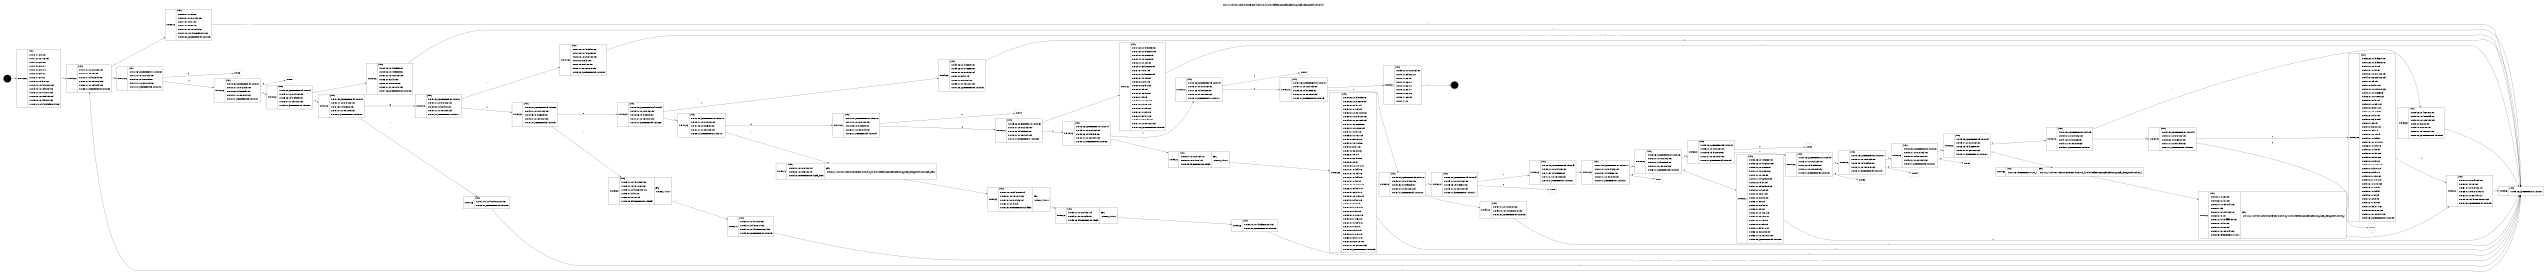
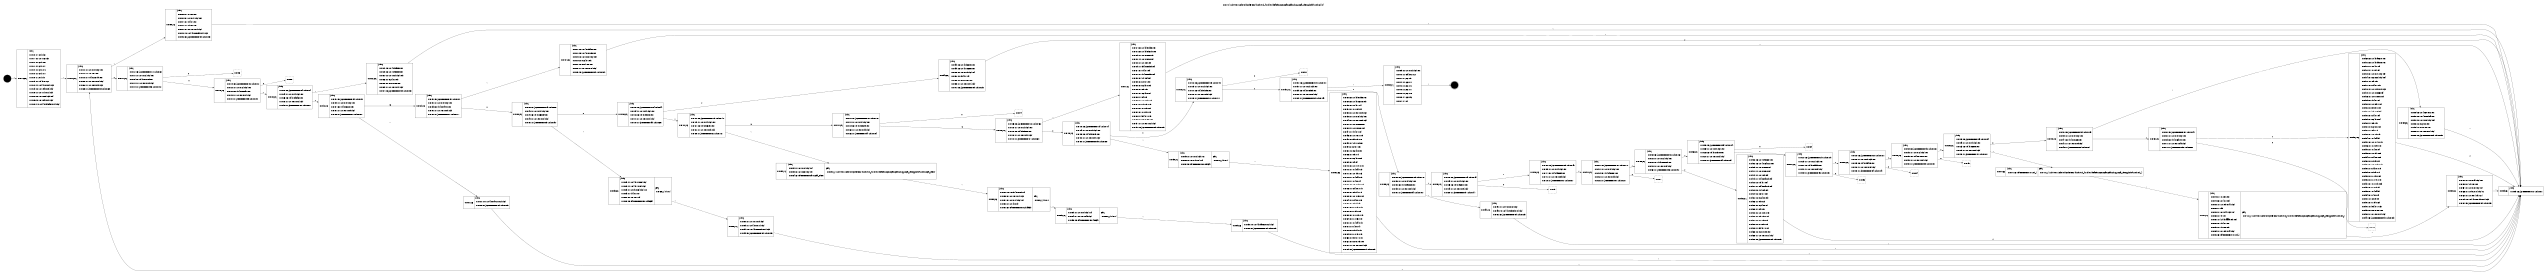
(2420, 171) -> (2456, 160)
